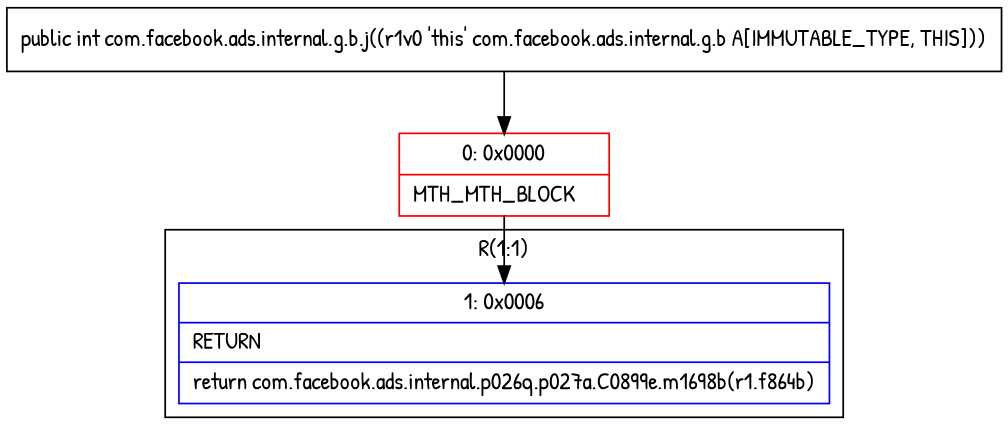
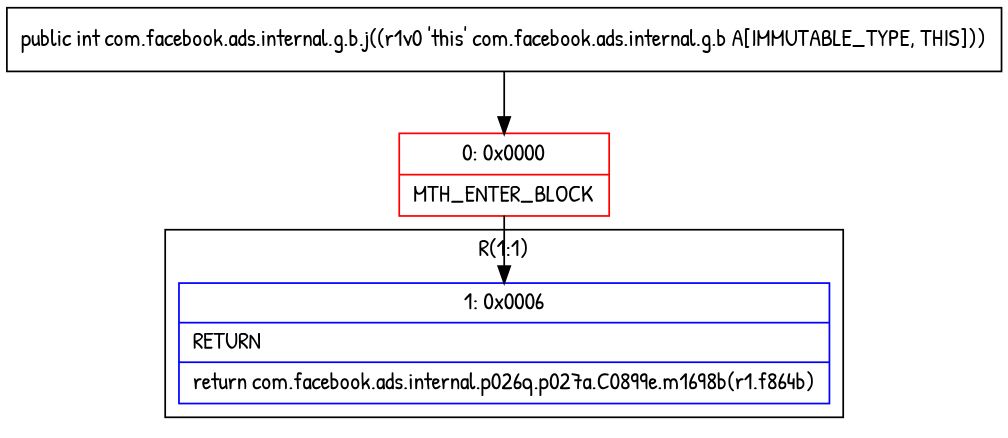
(495, 194) -> (504, 194)
